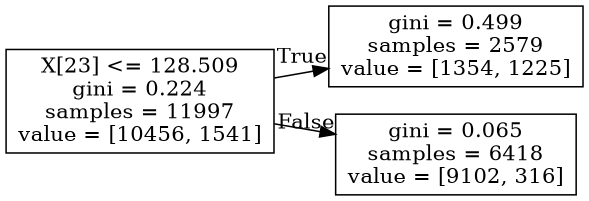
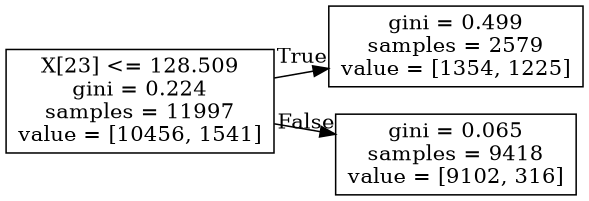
(456, 155) -> (456, 155)
